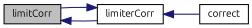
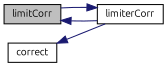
(187, 14) -> (86, 32)
